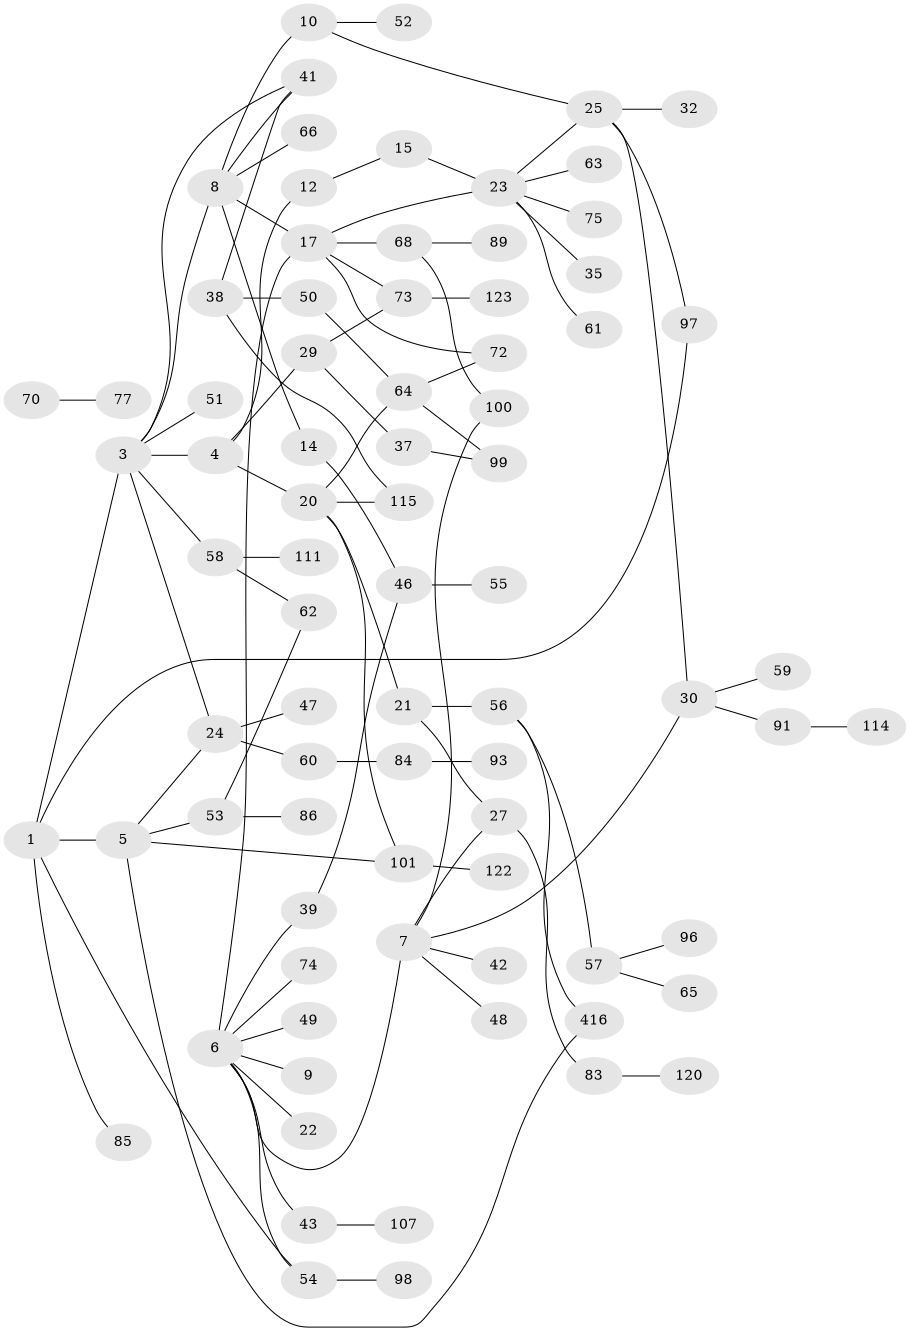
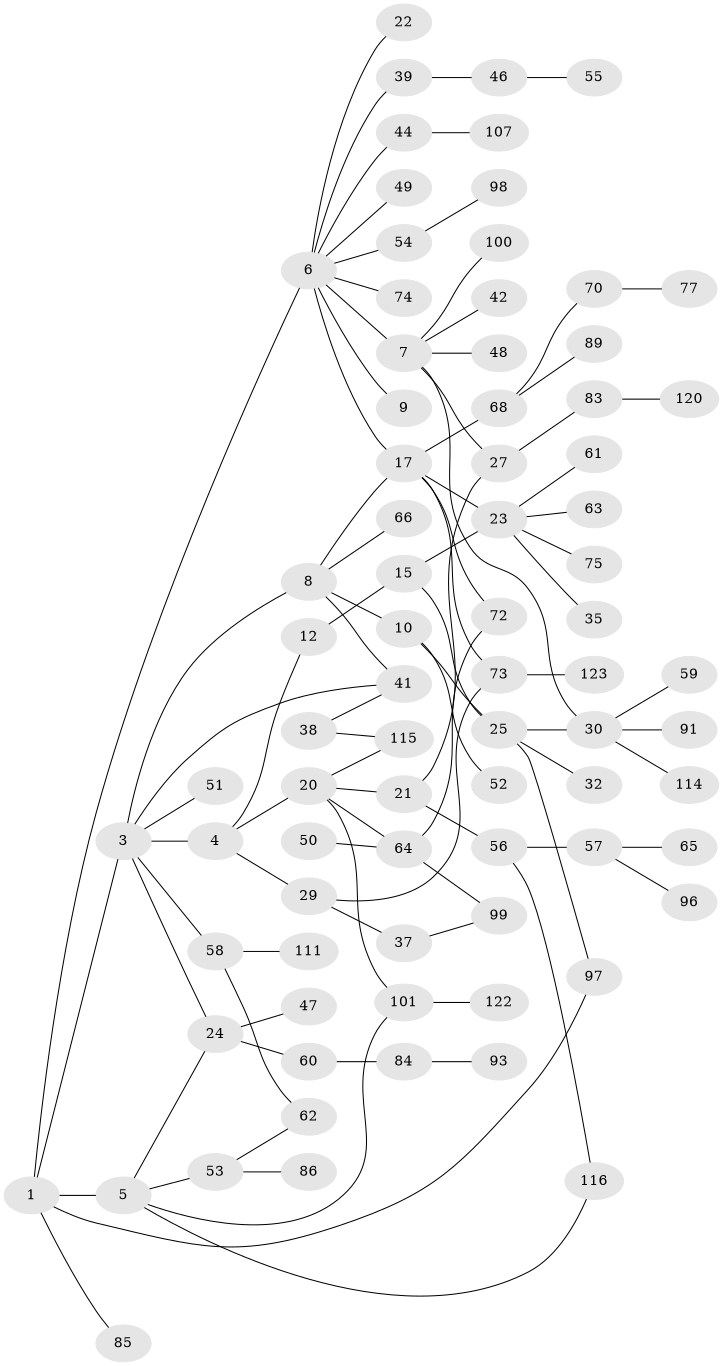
(547, 148) -> (445, 624)
(262, 298) -> none
(452, 325) -> (547, 349)
(309, 447) -> none
(829, 727) -> (642, 757)
(594, 1021) -> (594, 1181)
(155, 1068) -> (124, 720)
(309, 1225) -> (404, 133)
